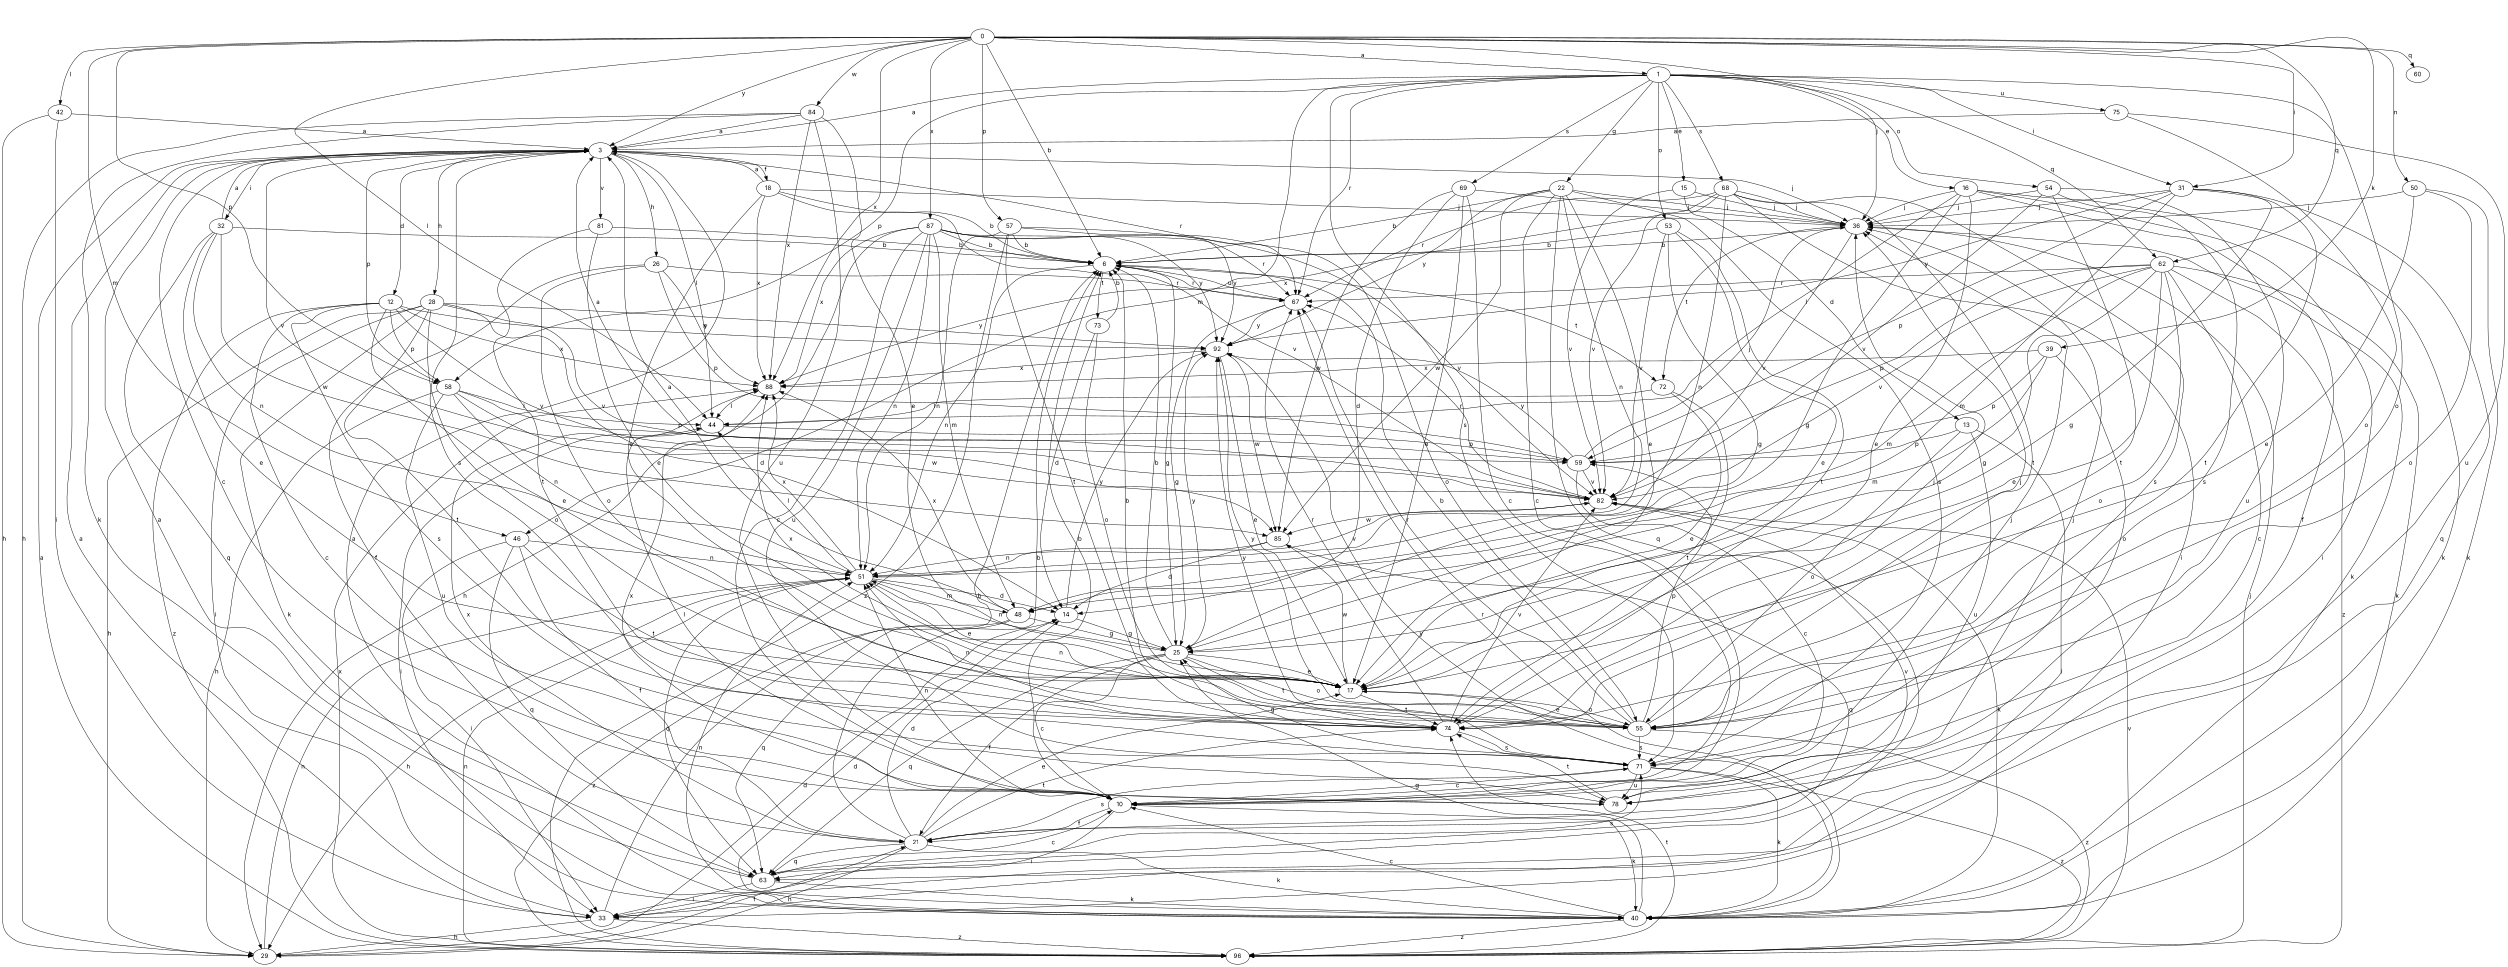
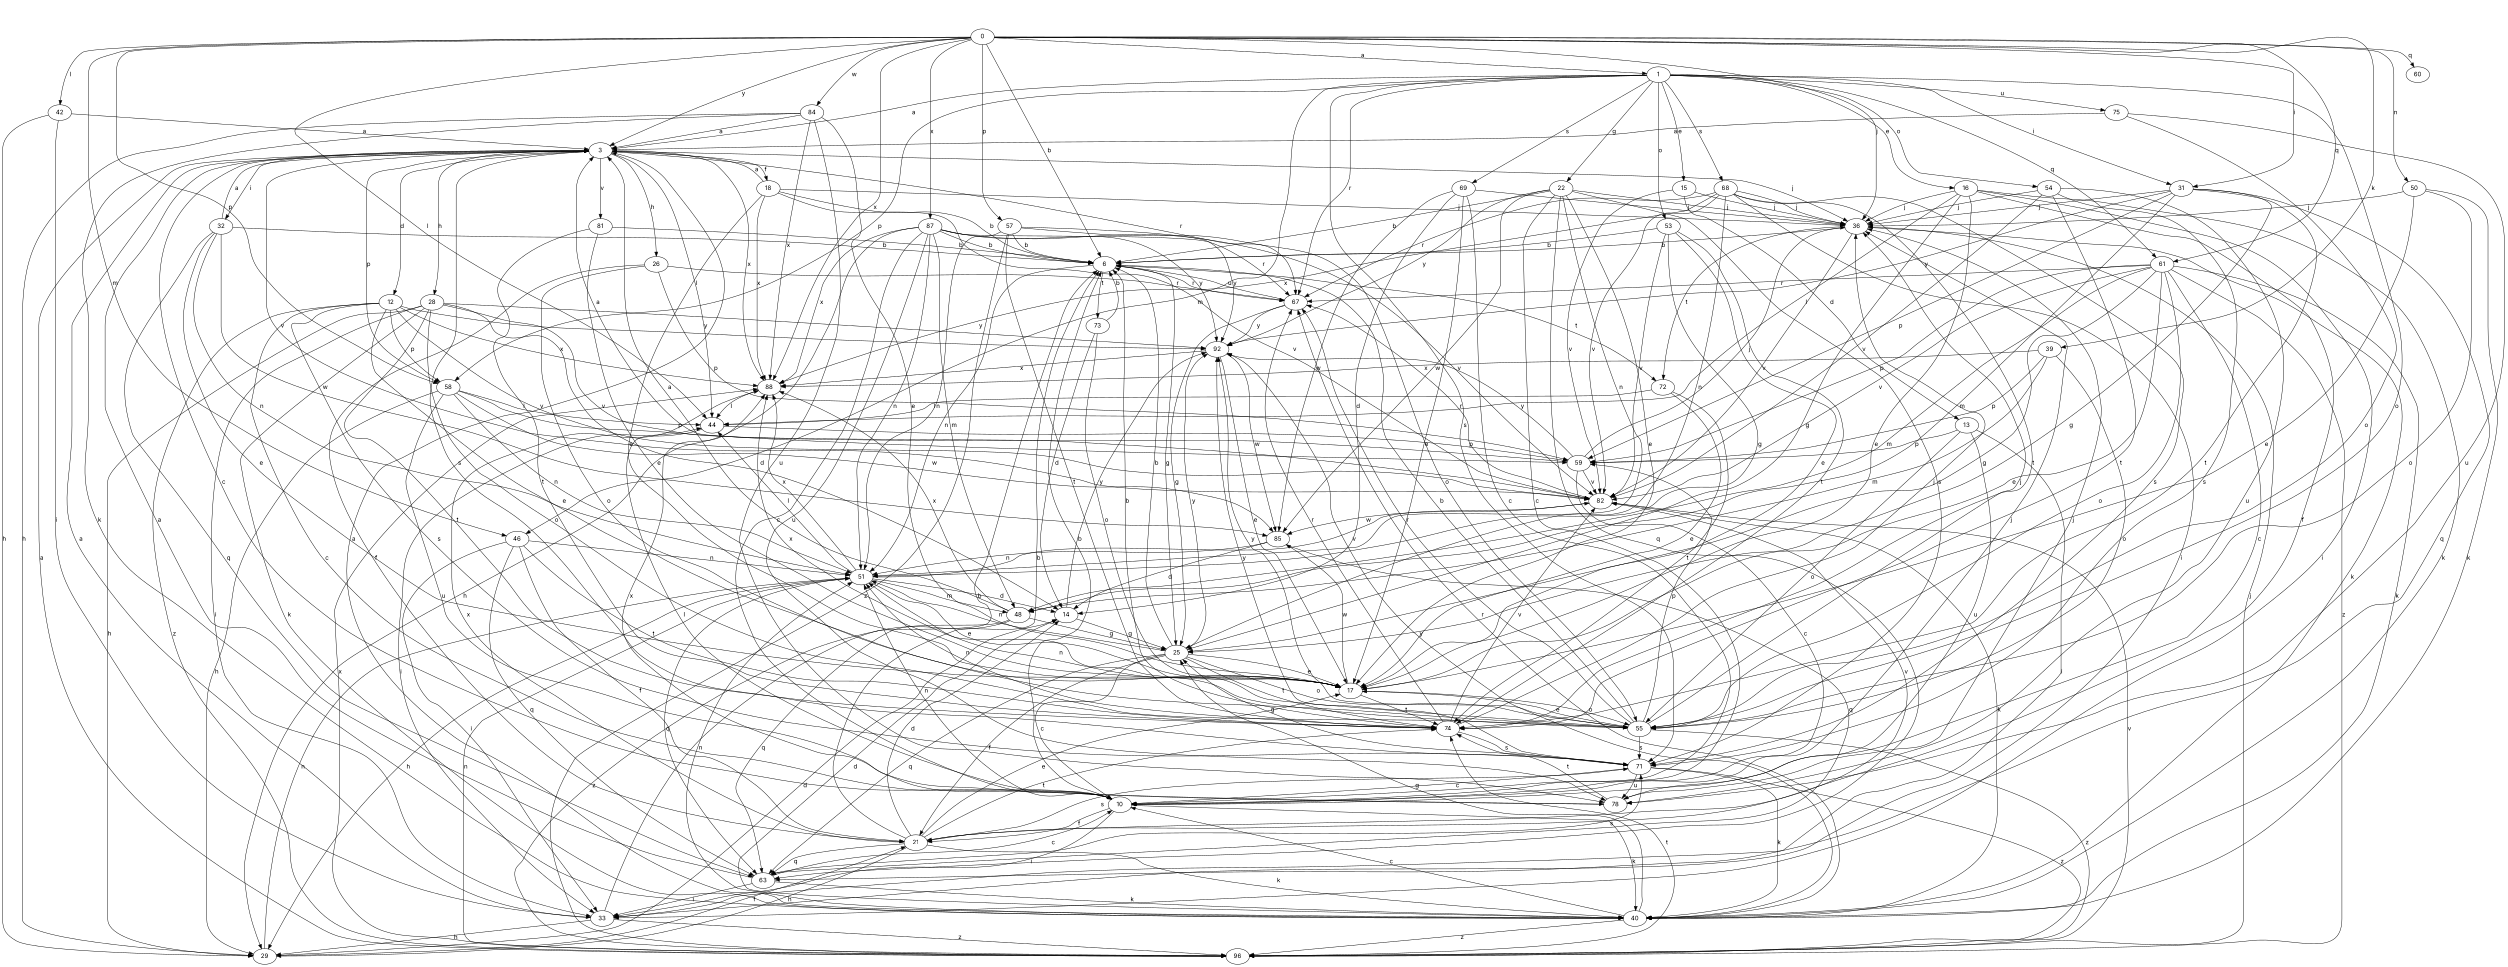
(2162, 264) -> (2162, 264)
(701, 329) -> (744, 207)
